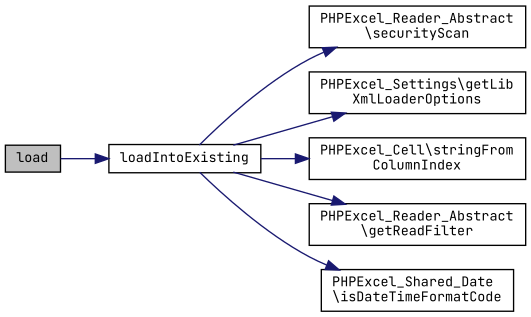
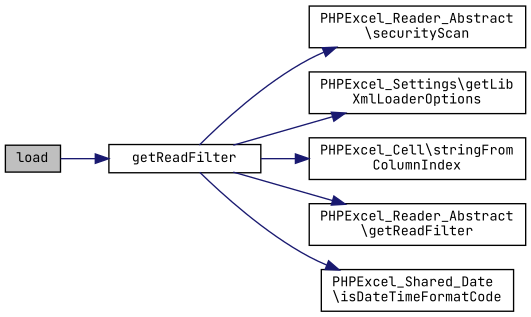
(185, 159) -> (185, 159)
